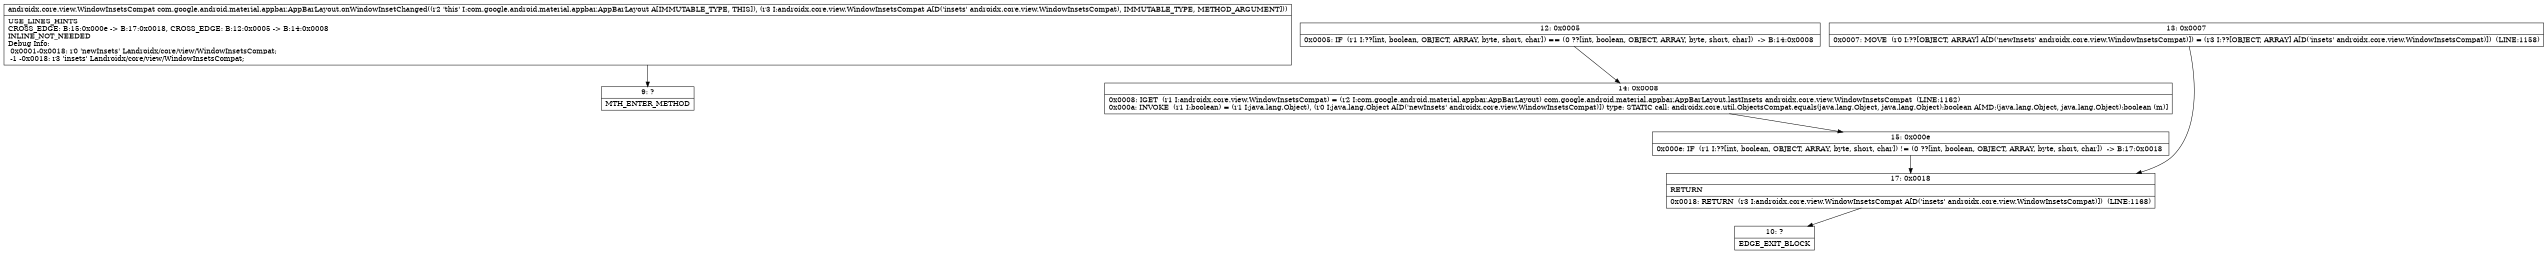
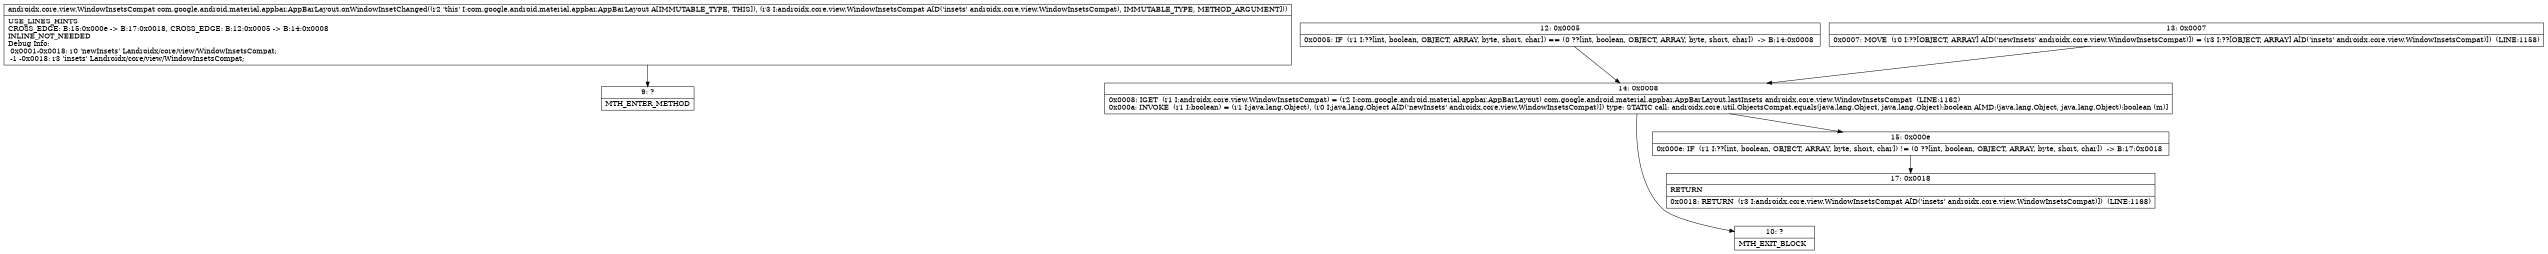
(2191, 121) -> (1931, 64)
(1837, 216) -> (1653, 197)
(1775, 244) -> (1773, 244)
